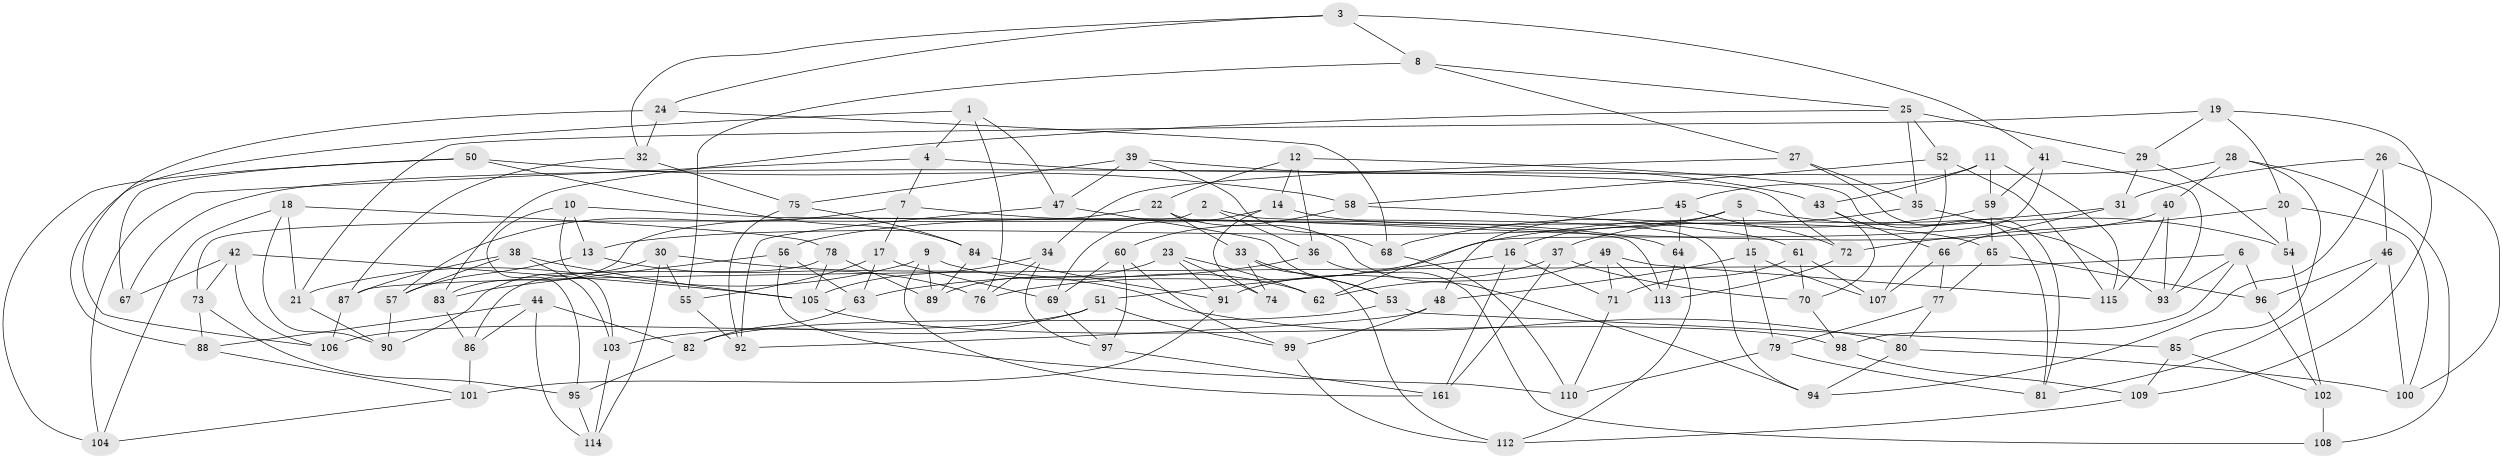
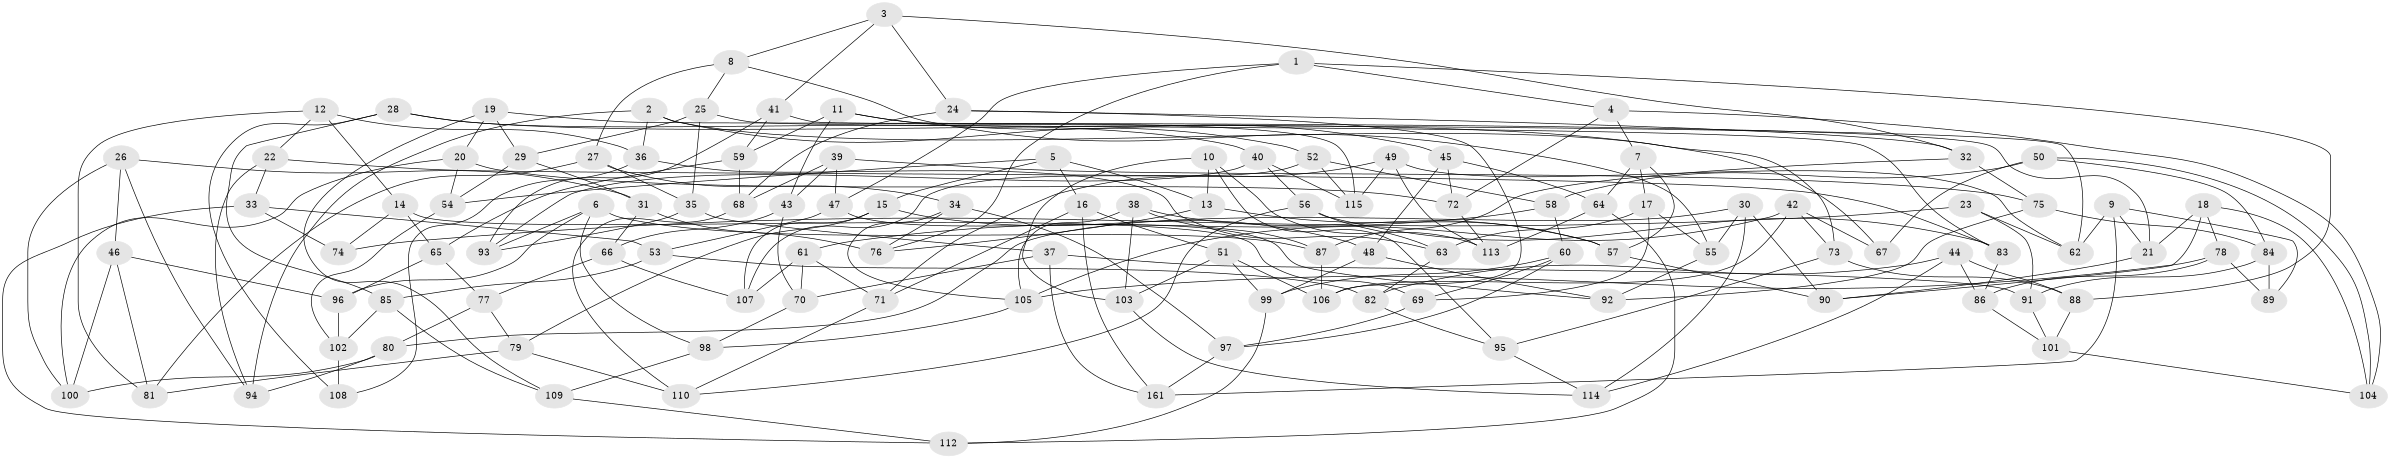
(1925, 134) -> (981, 136)
(1051, 277) -> none
